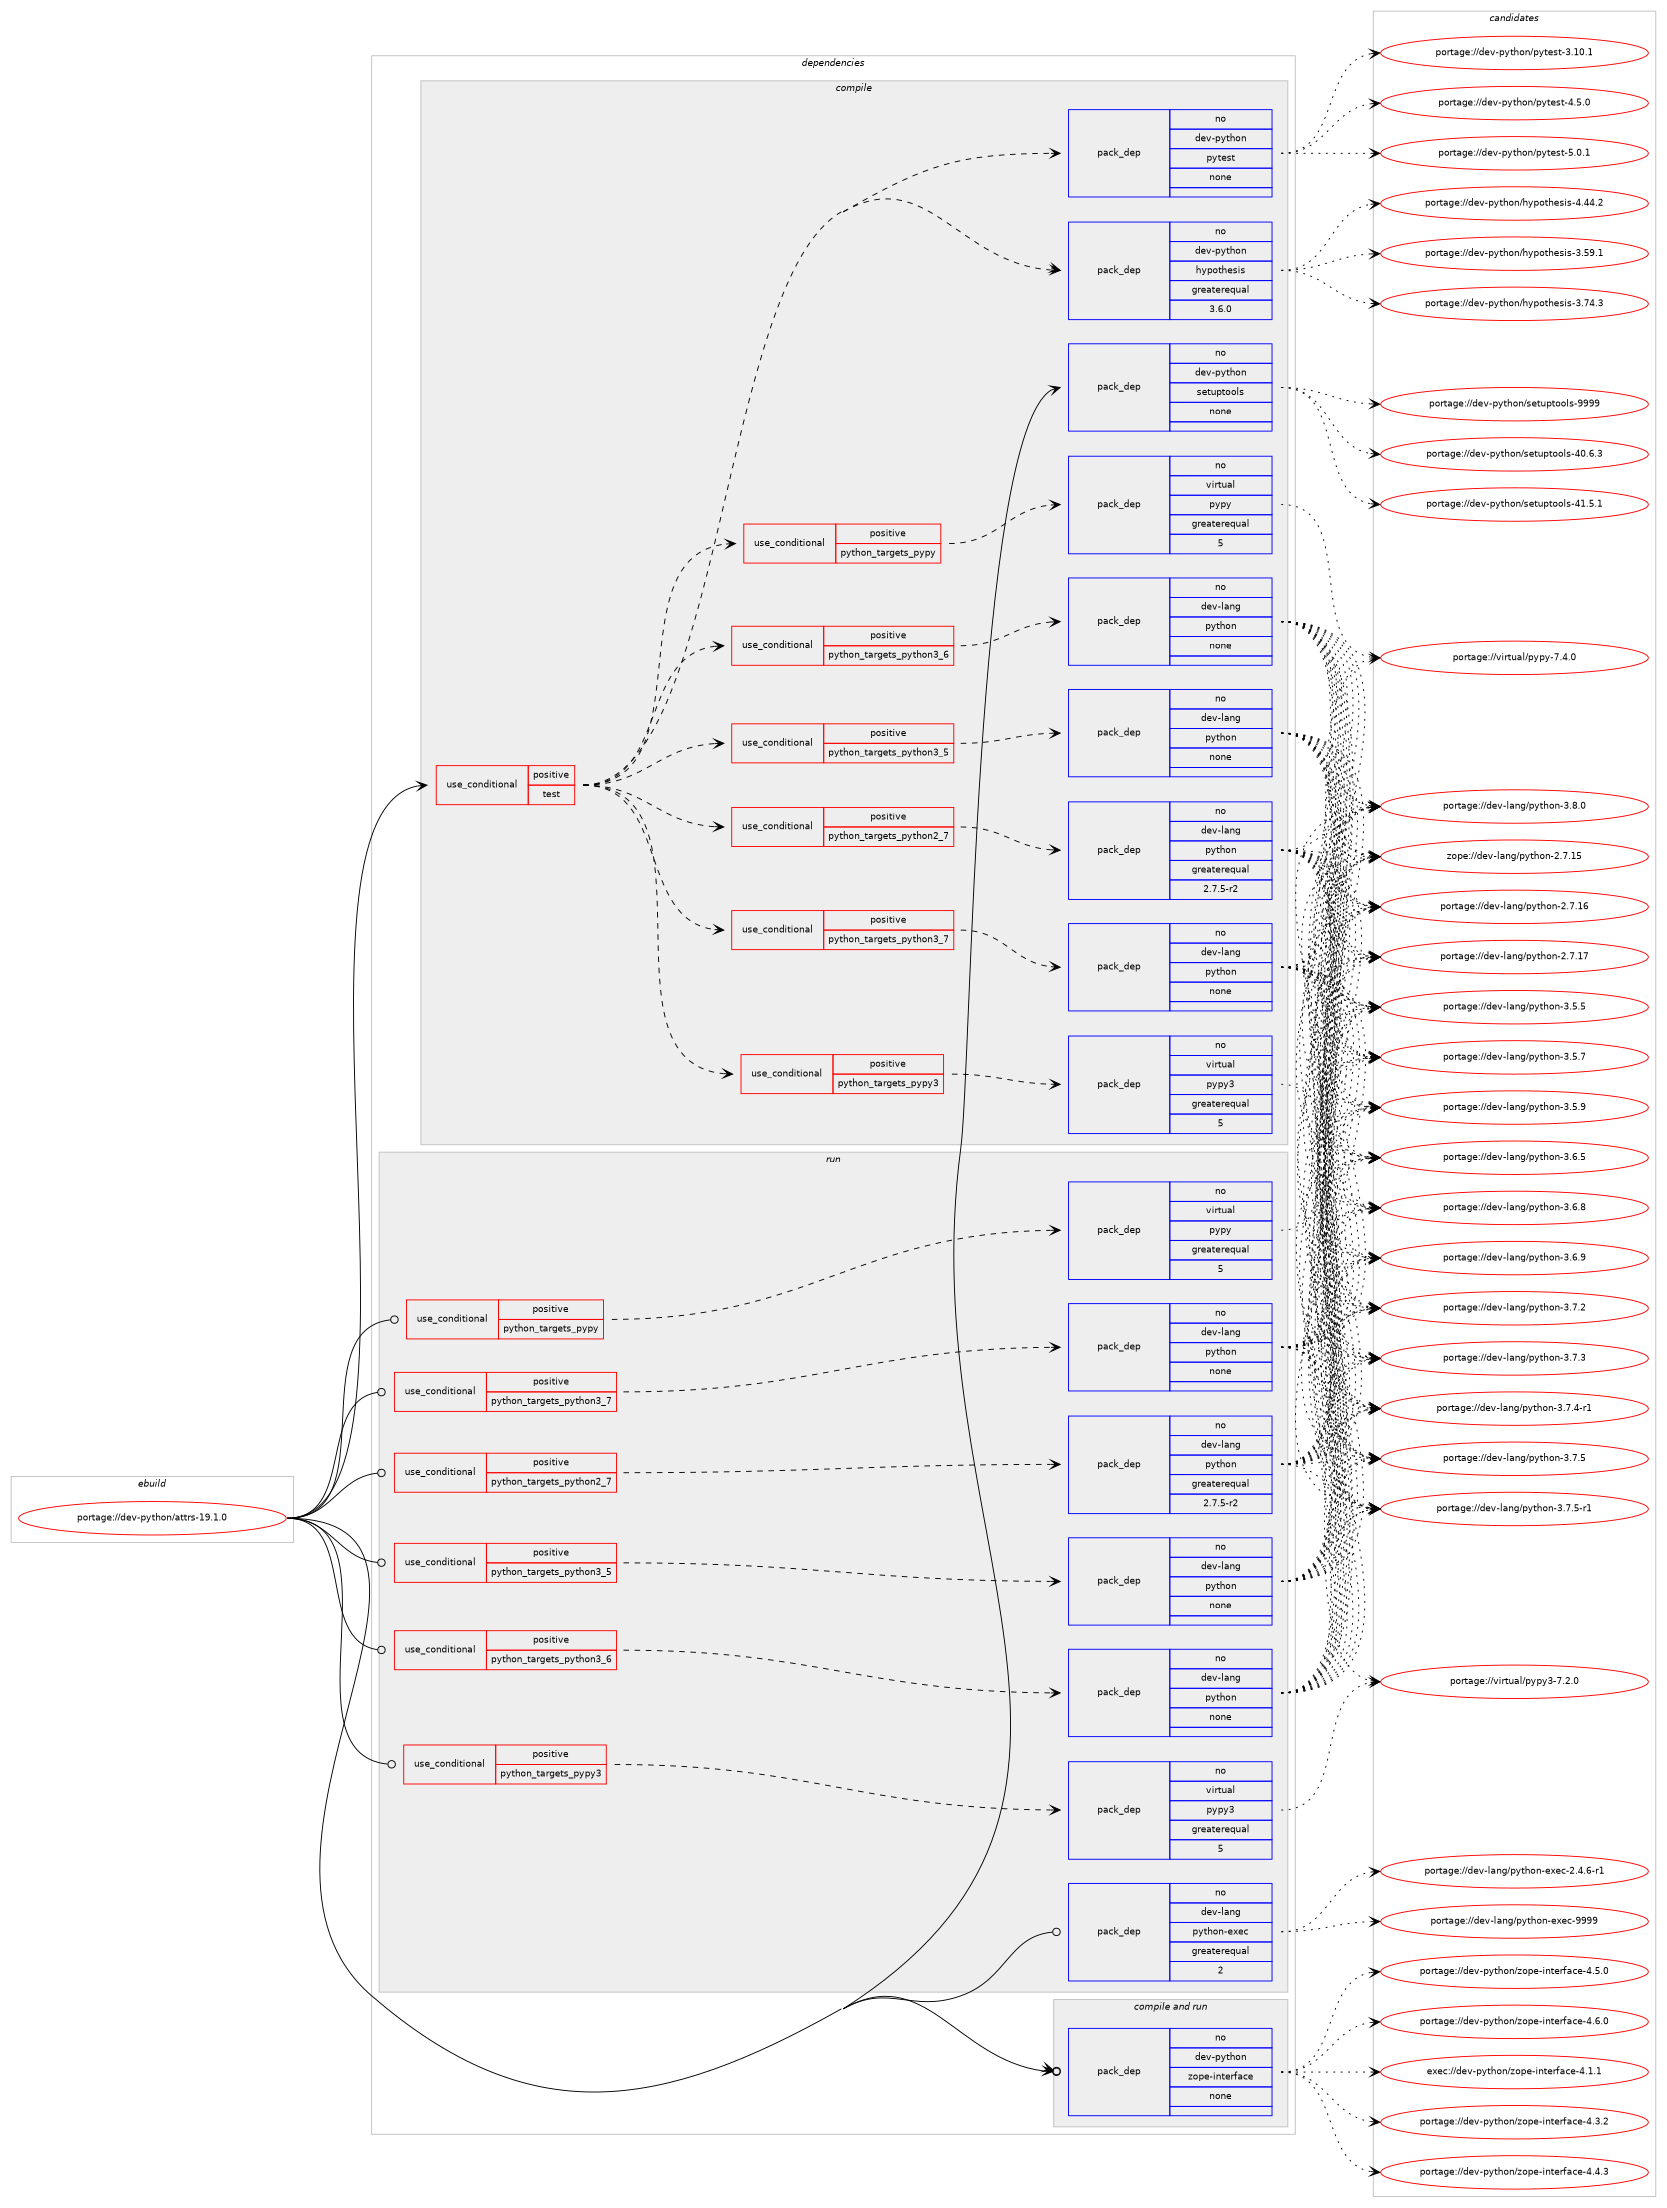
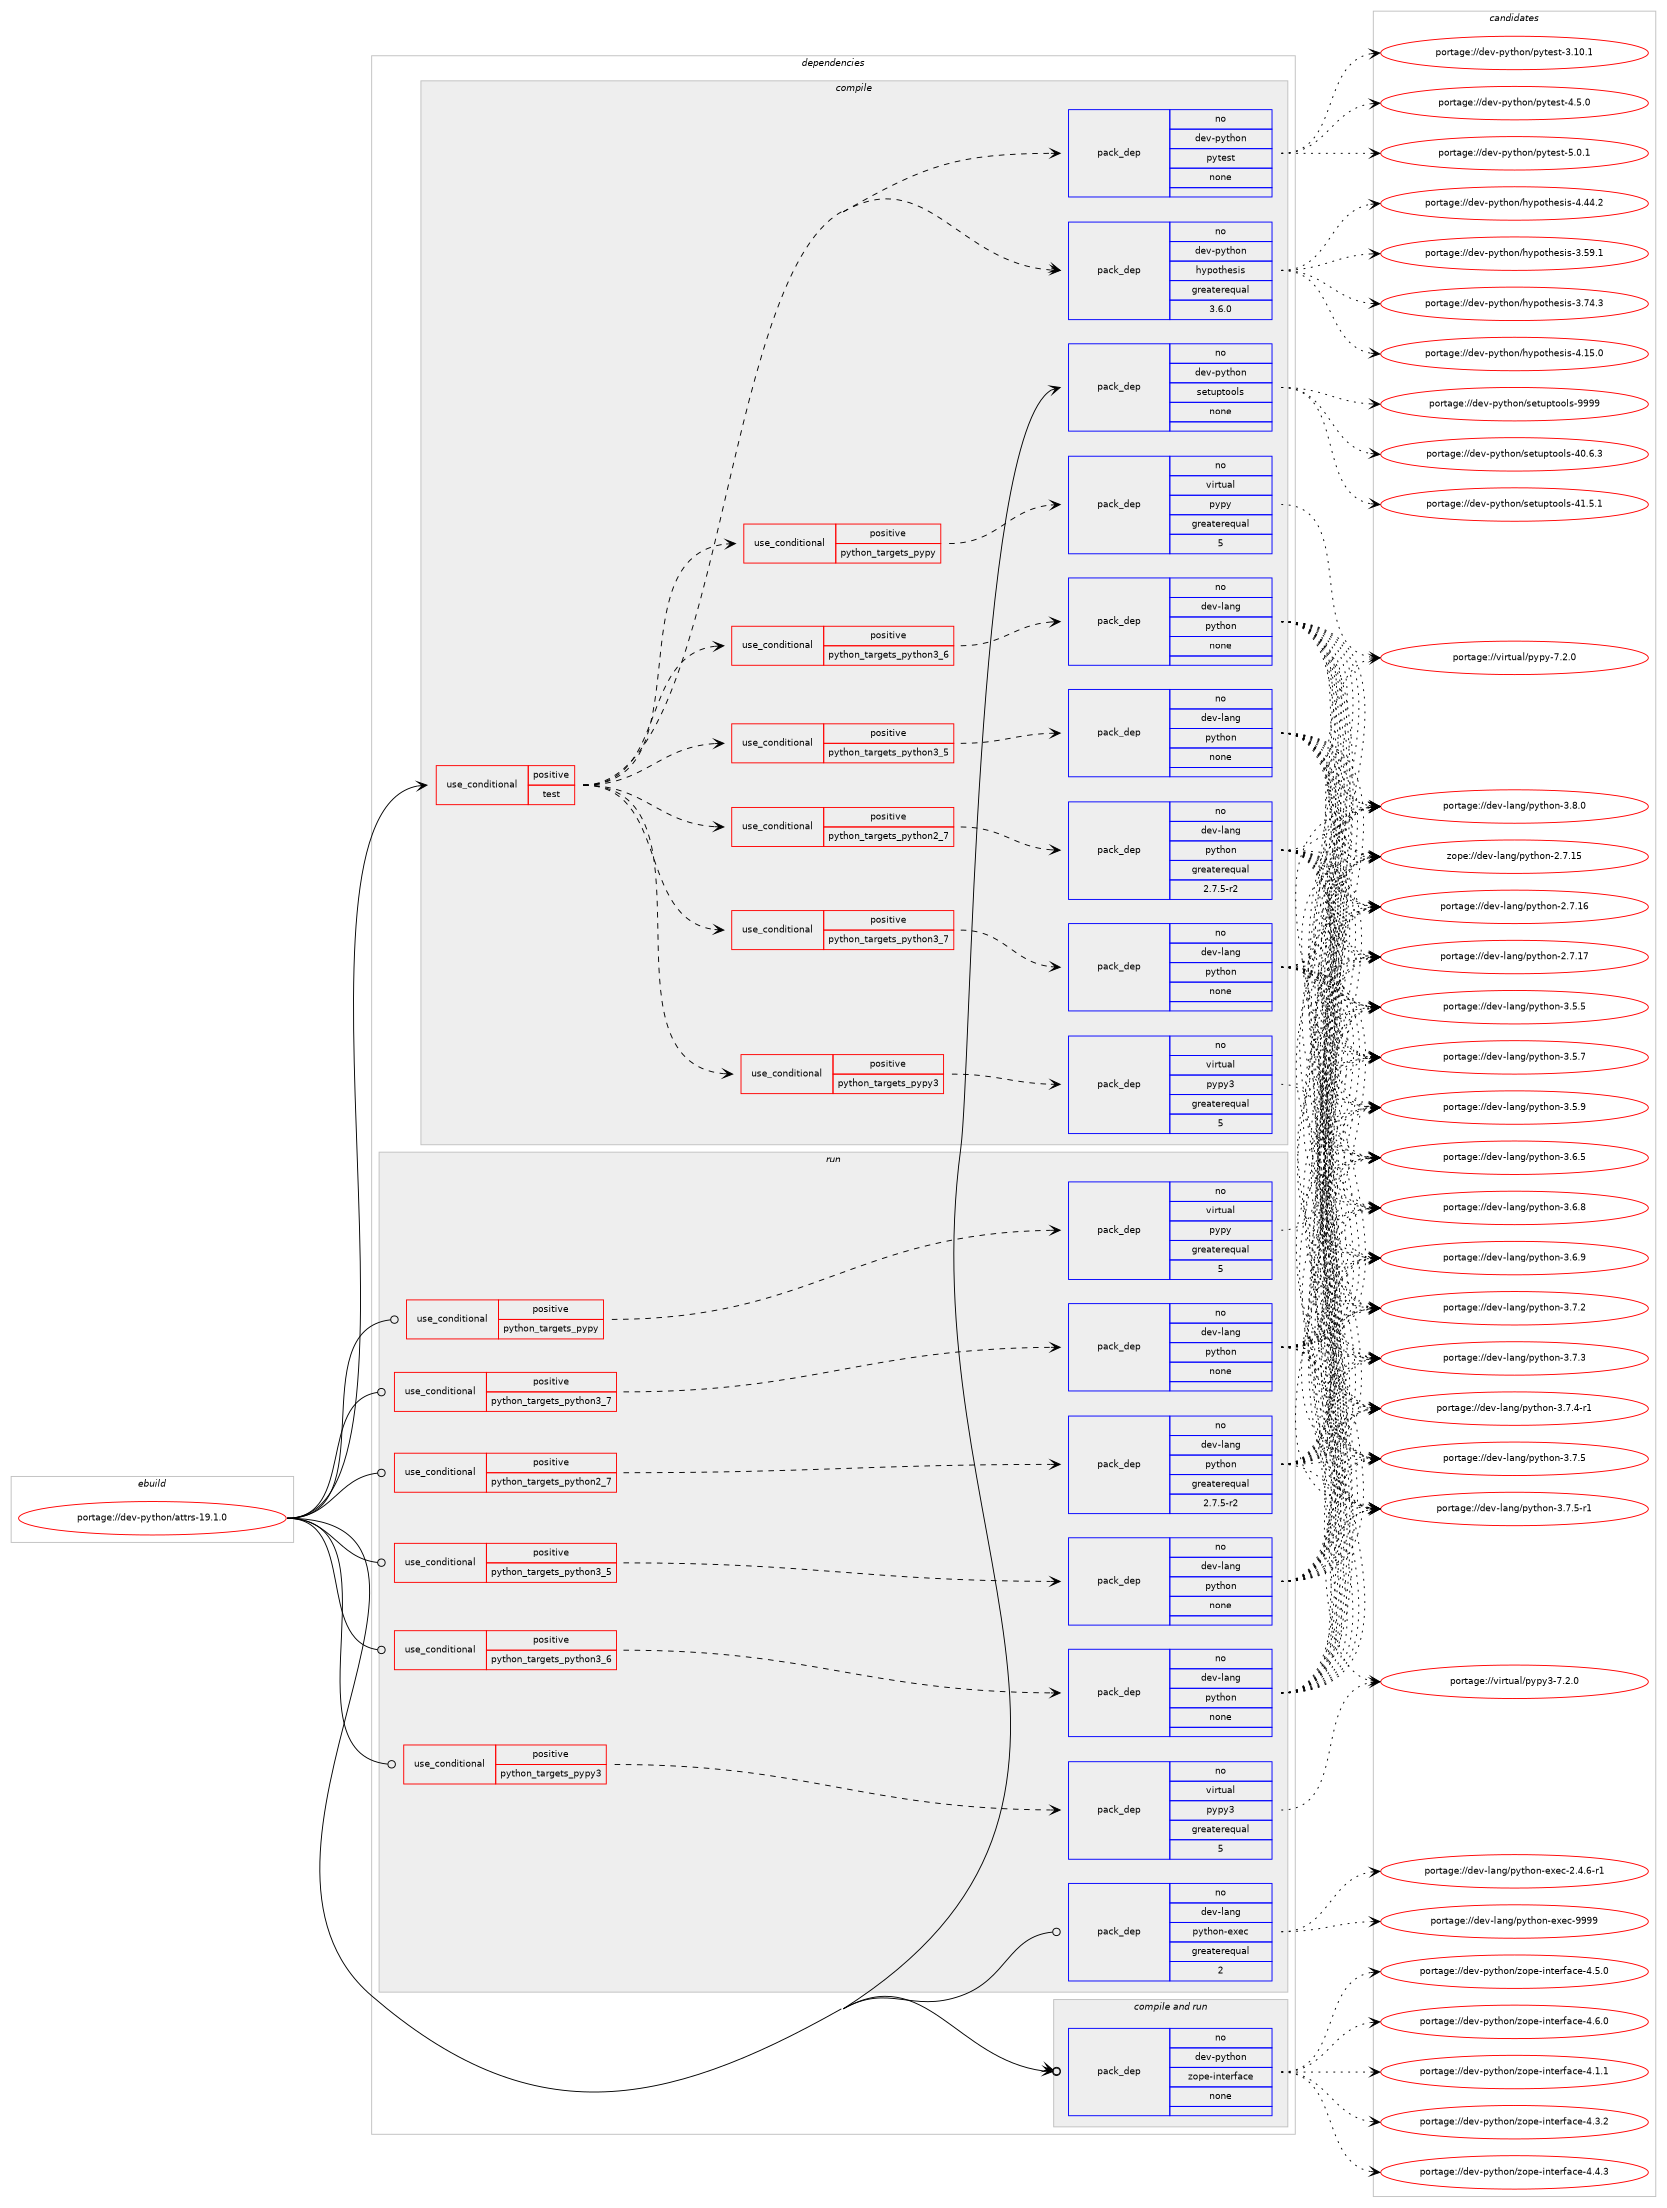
none -> (1515, 354)
(1515, 658) -> (1515, 658)
(1515, 2072) -> (1515, 2072)
